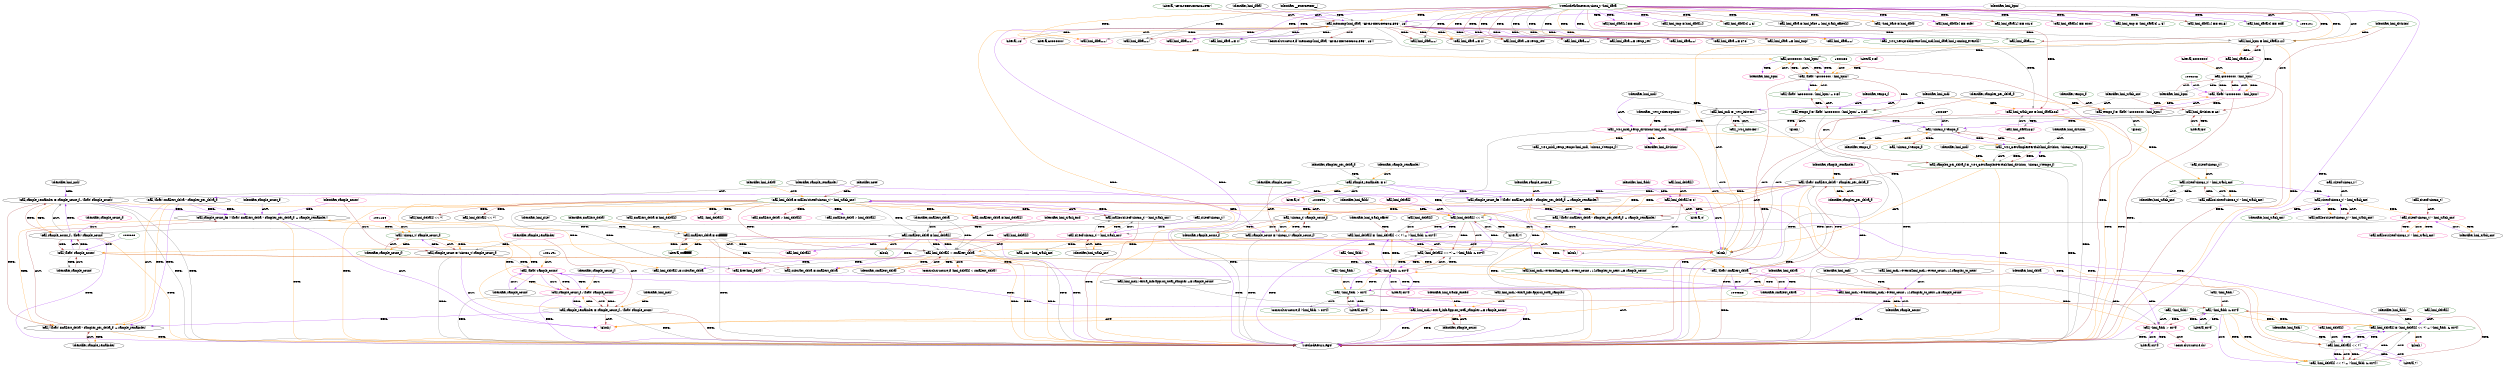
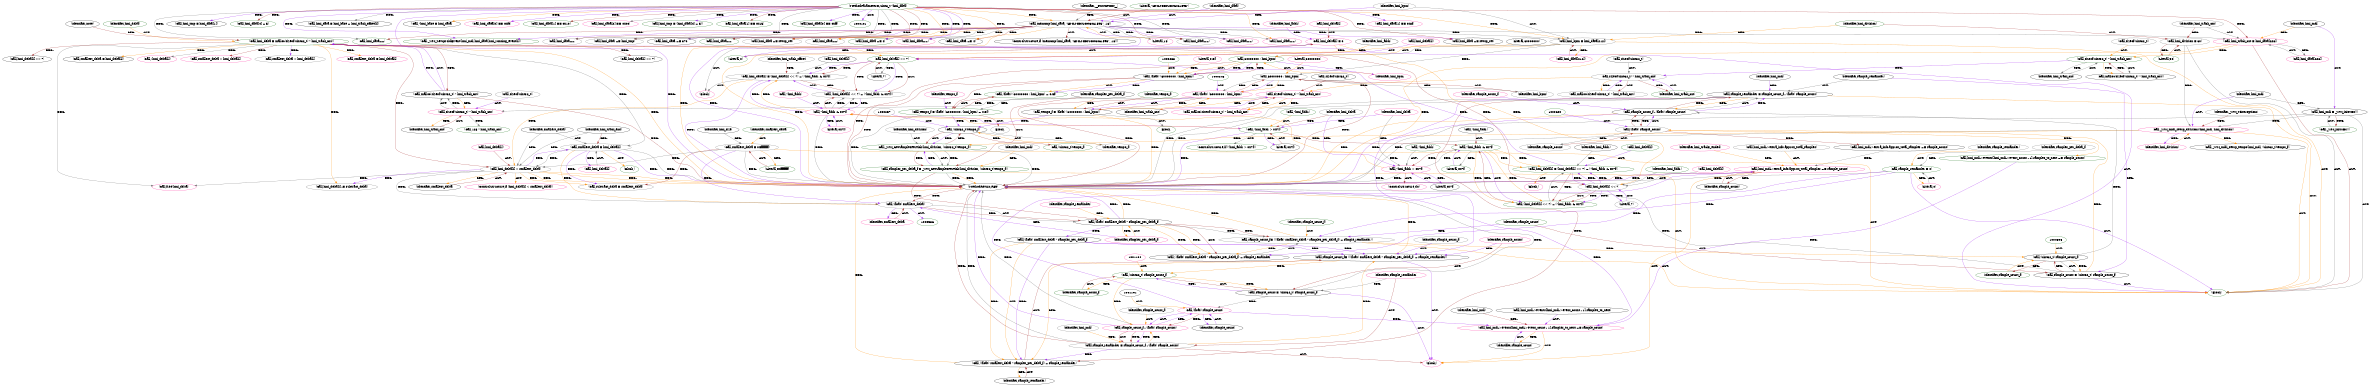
(1737, 121) -> (2341, 121)
(1063, 218) -> (603, 130)
(1562, 343) -> (939, 193)
